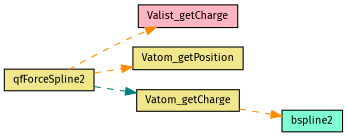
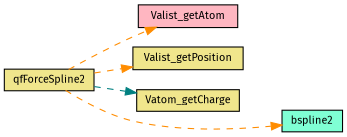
(188, 16) -> (188, 16)
(188, 58) -> (188, 58)
(255, 112) -> (165, 126)
